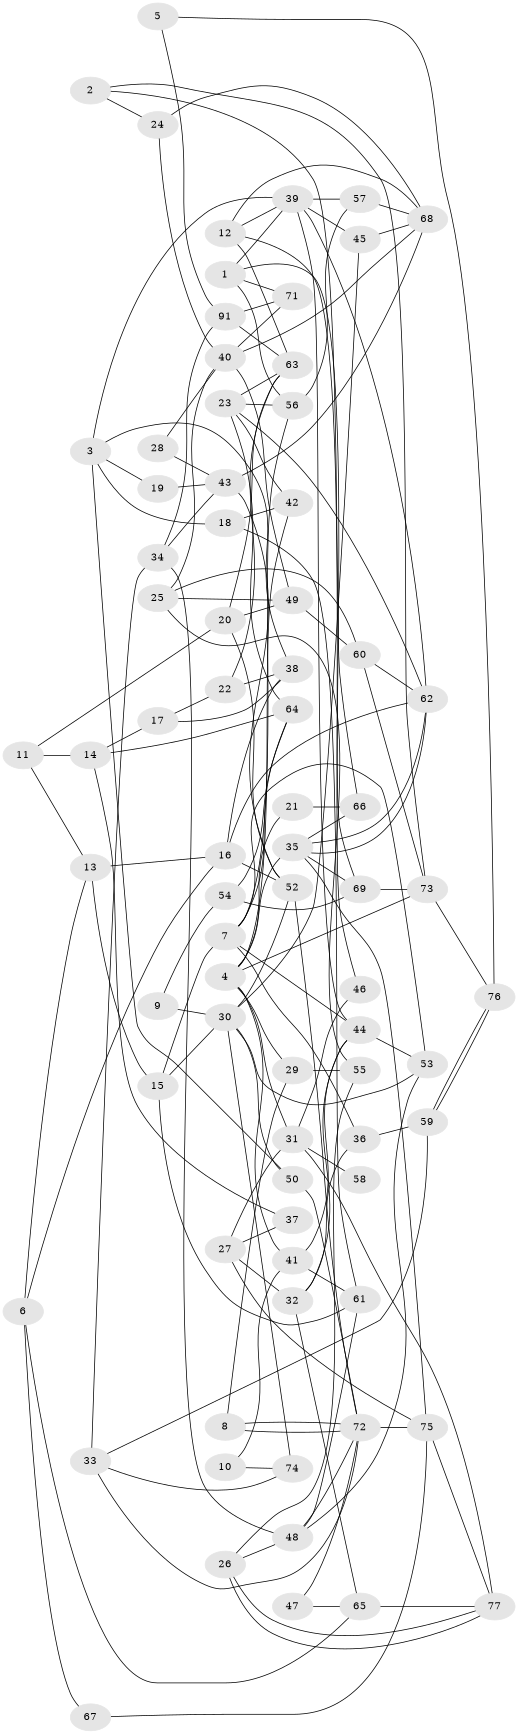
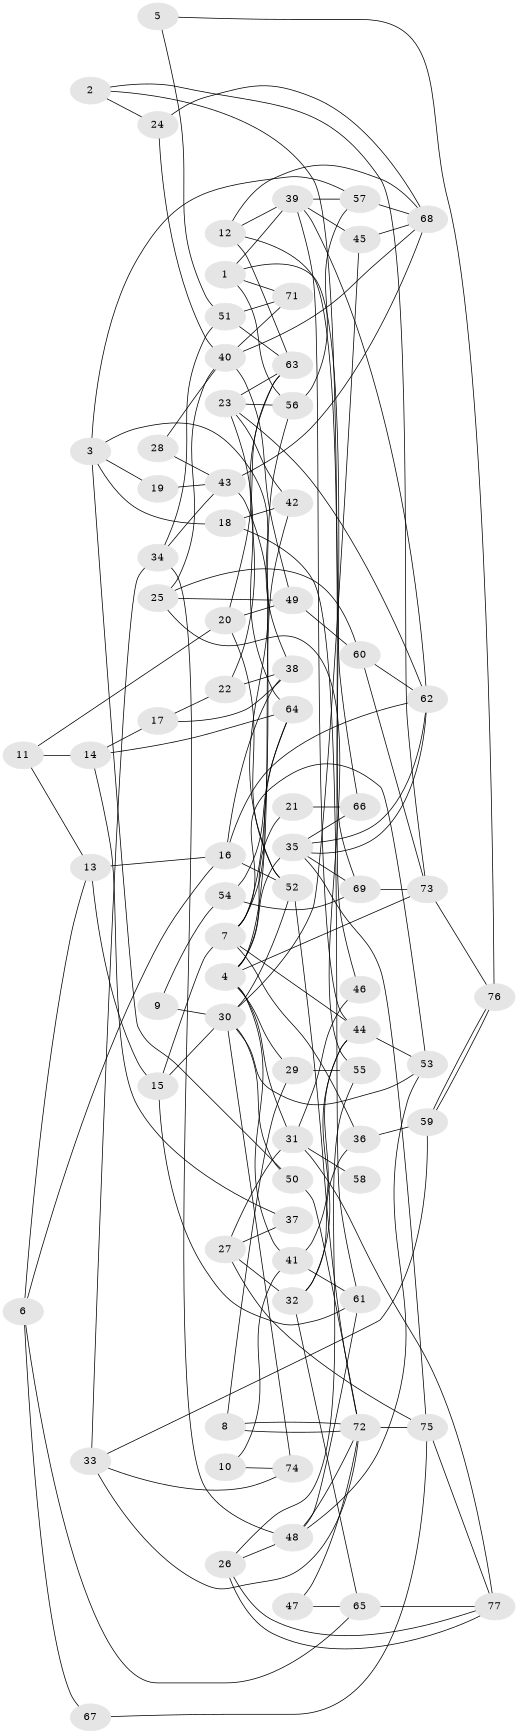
(146, 284) -> (152, 237)
(225, 317) -> (225, 317)
